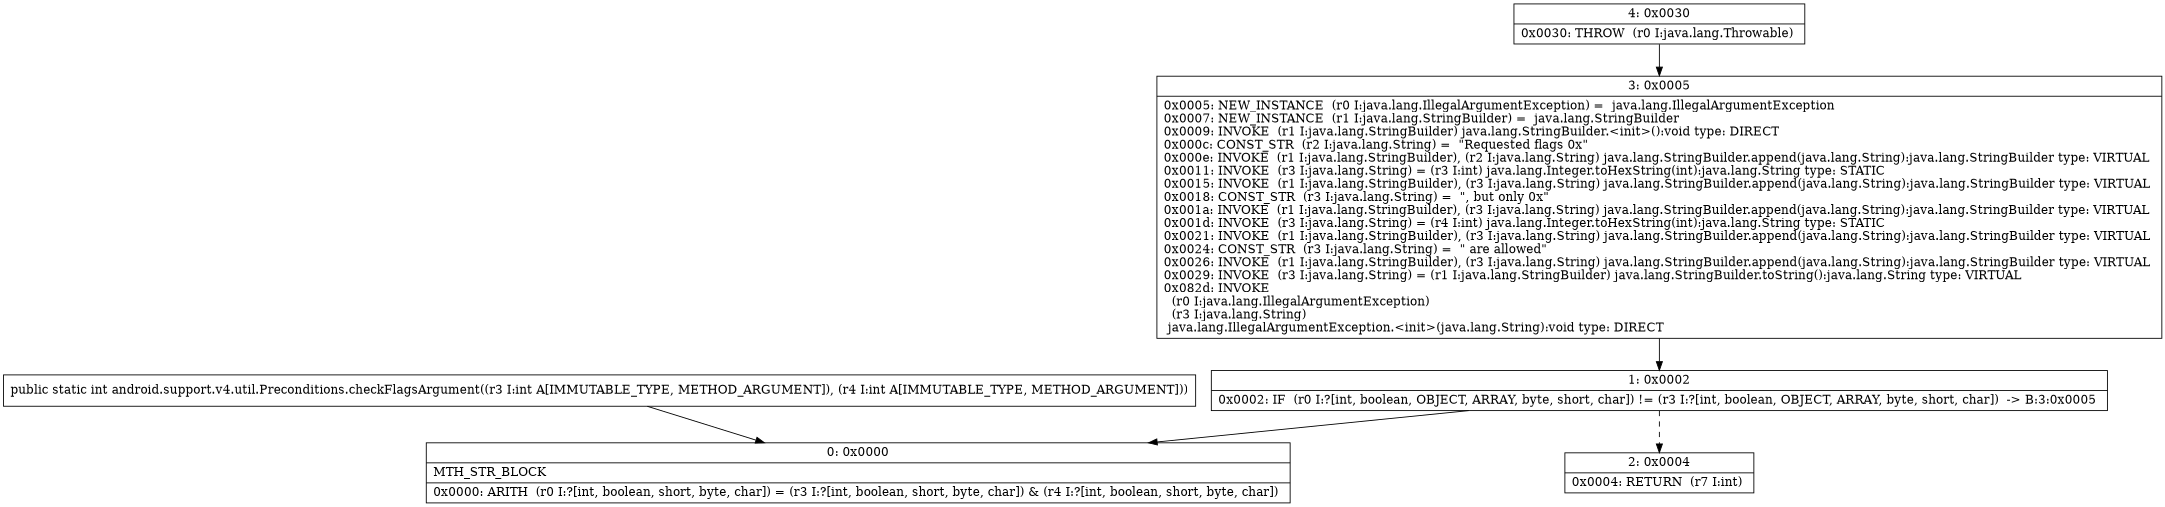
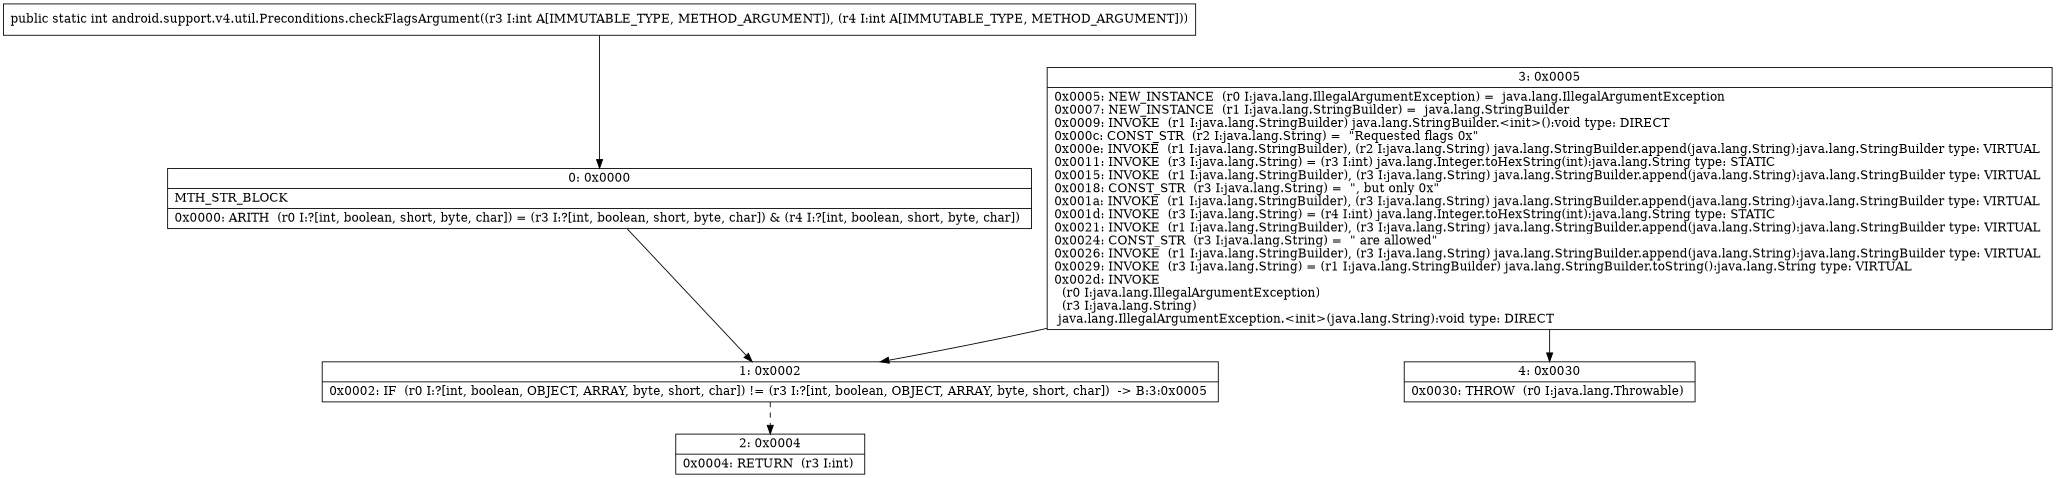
(1659, 56) -> (1550, 341)
(1221, 289) -> (1111, 280)
(1313, 426) -> (687, 292)
(1659, 482) -> (770, 464)
